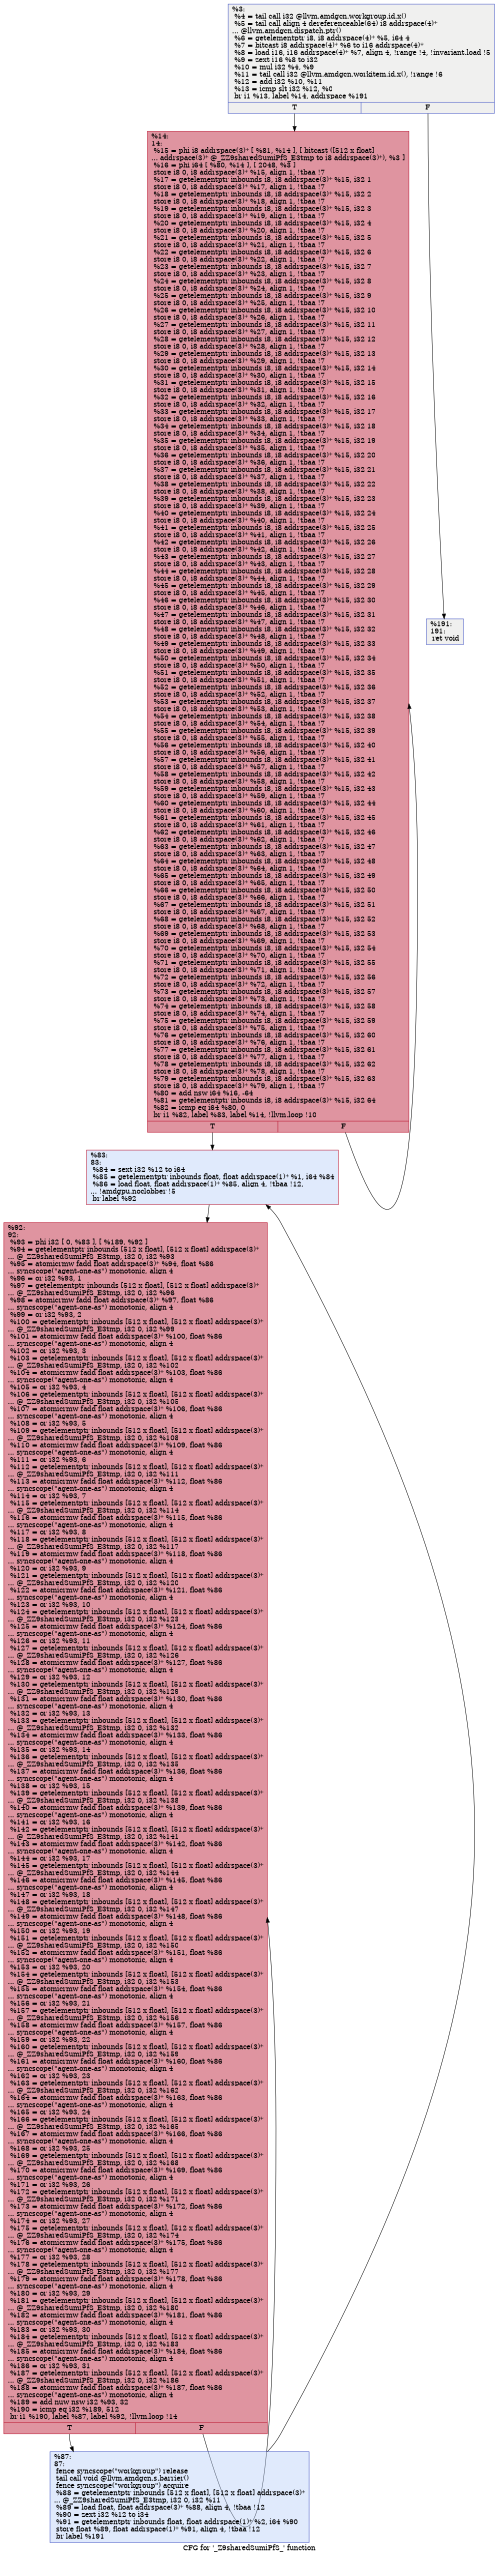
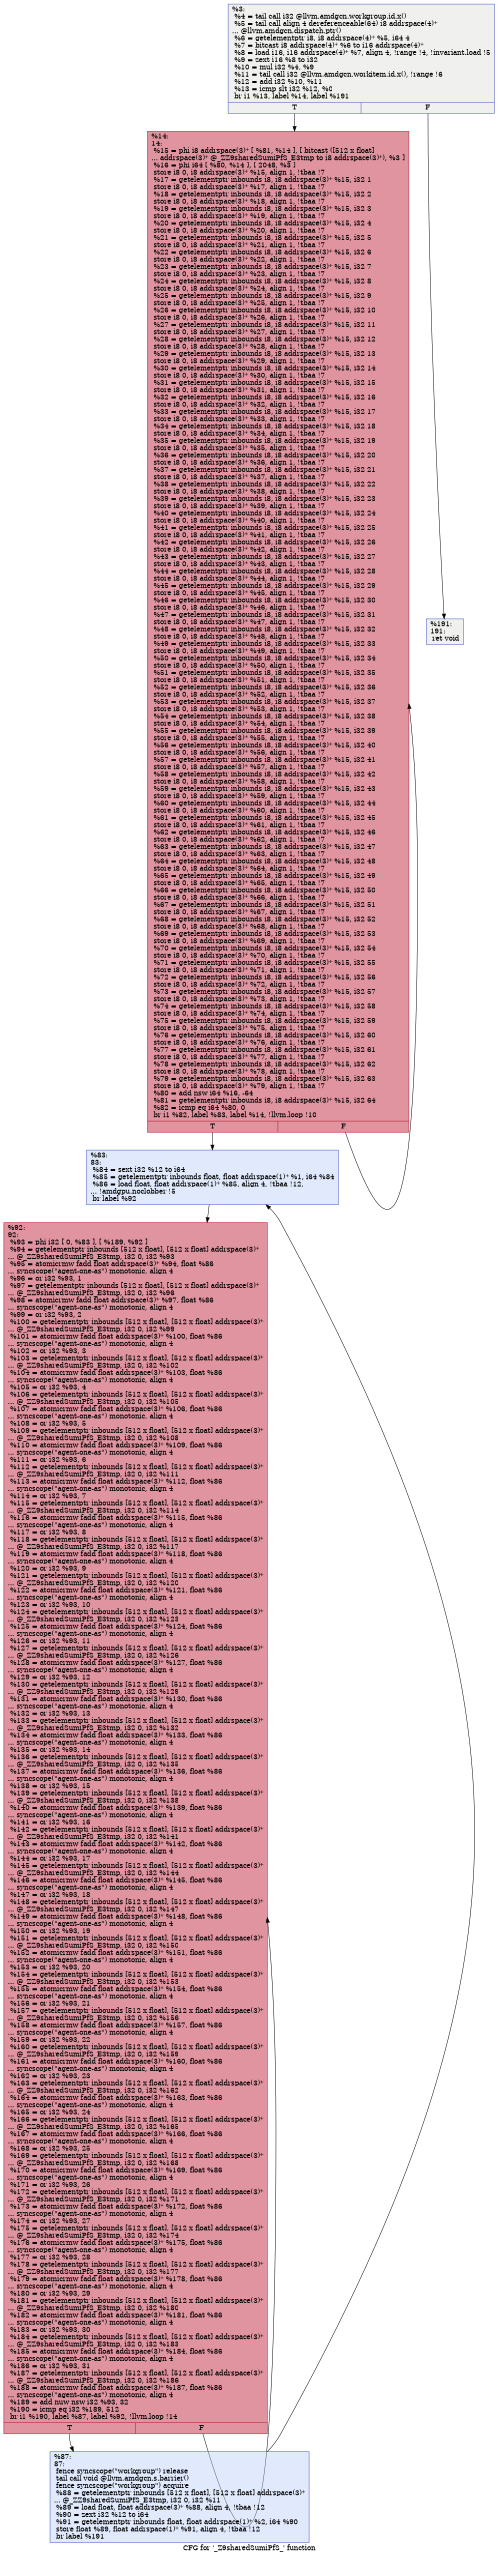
(300, 96) -> (291, 96)
(212, 1177) -> (212, 1177)
(101, 2515) -> (101, 2515)
